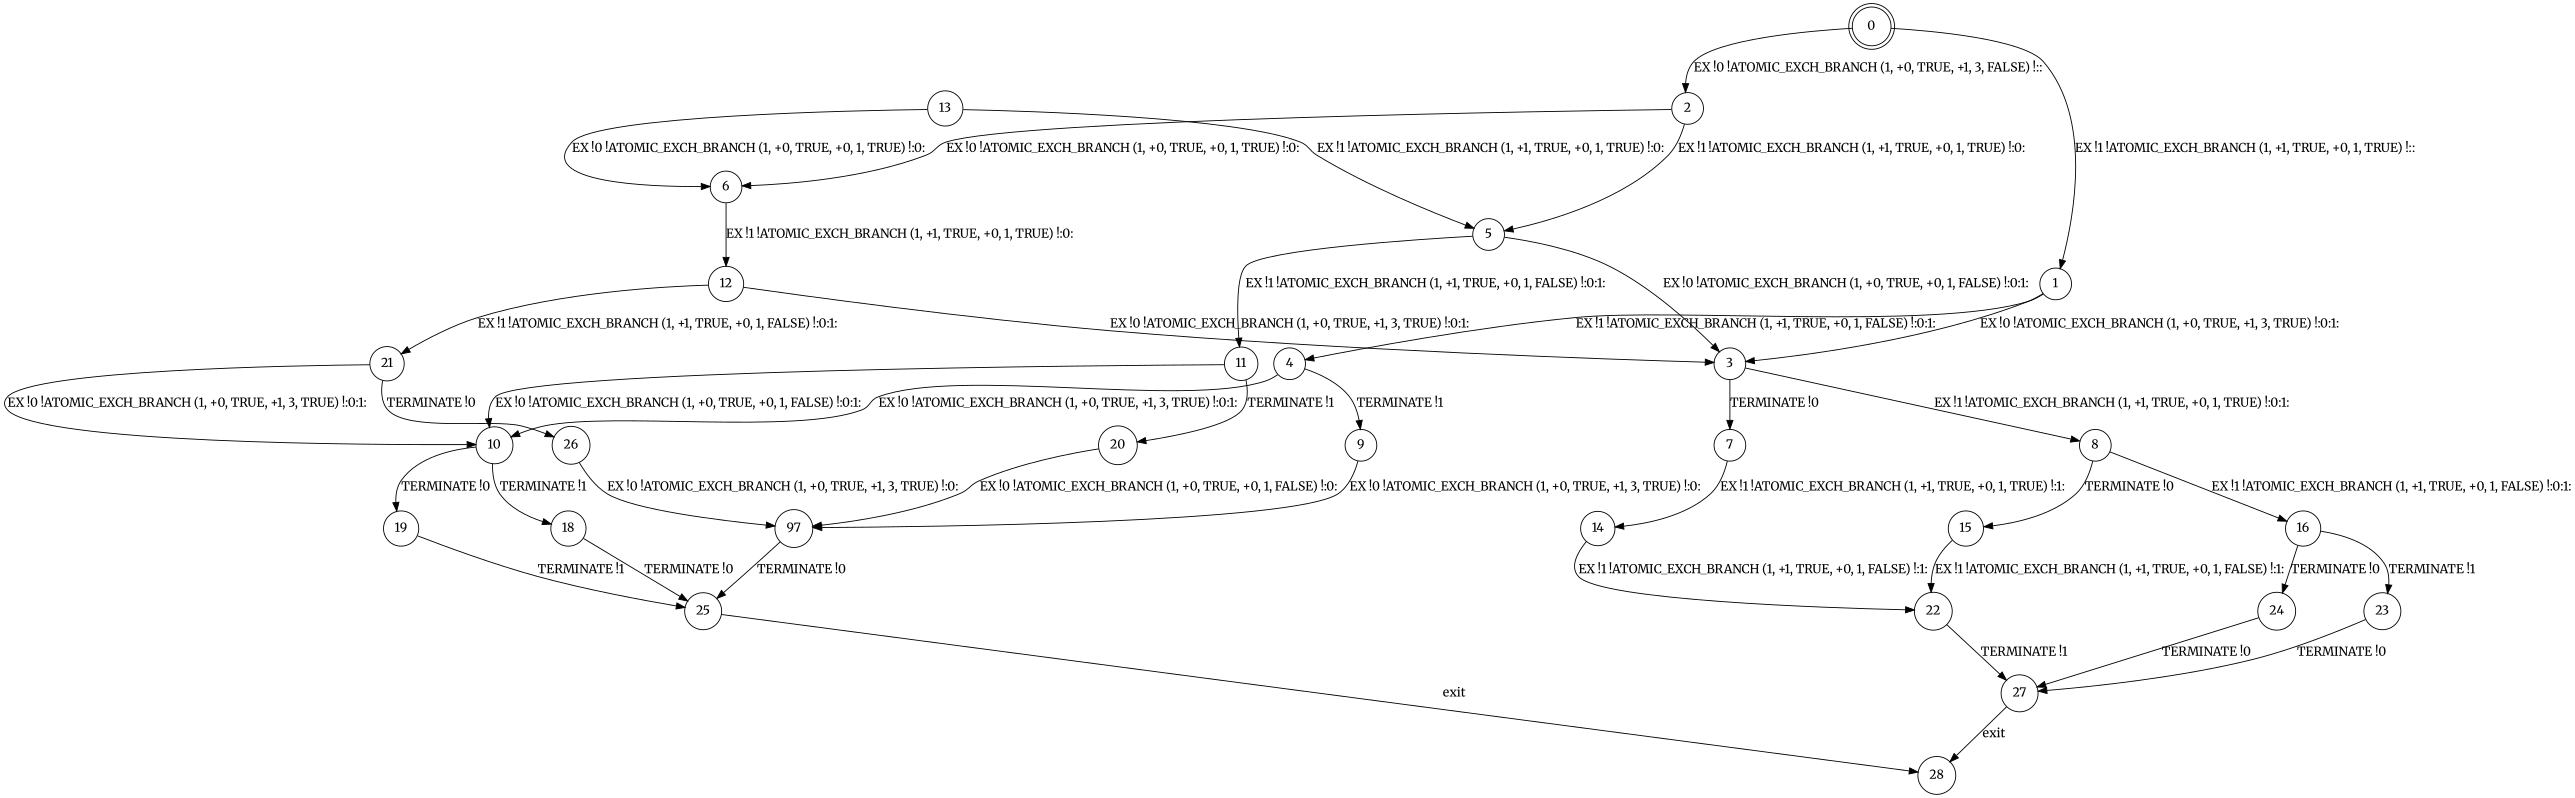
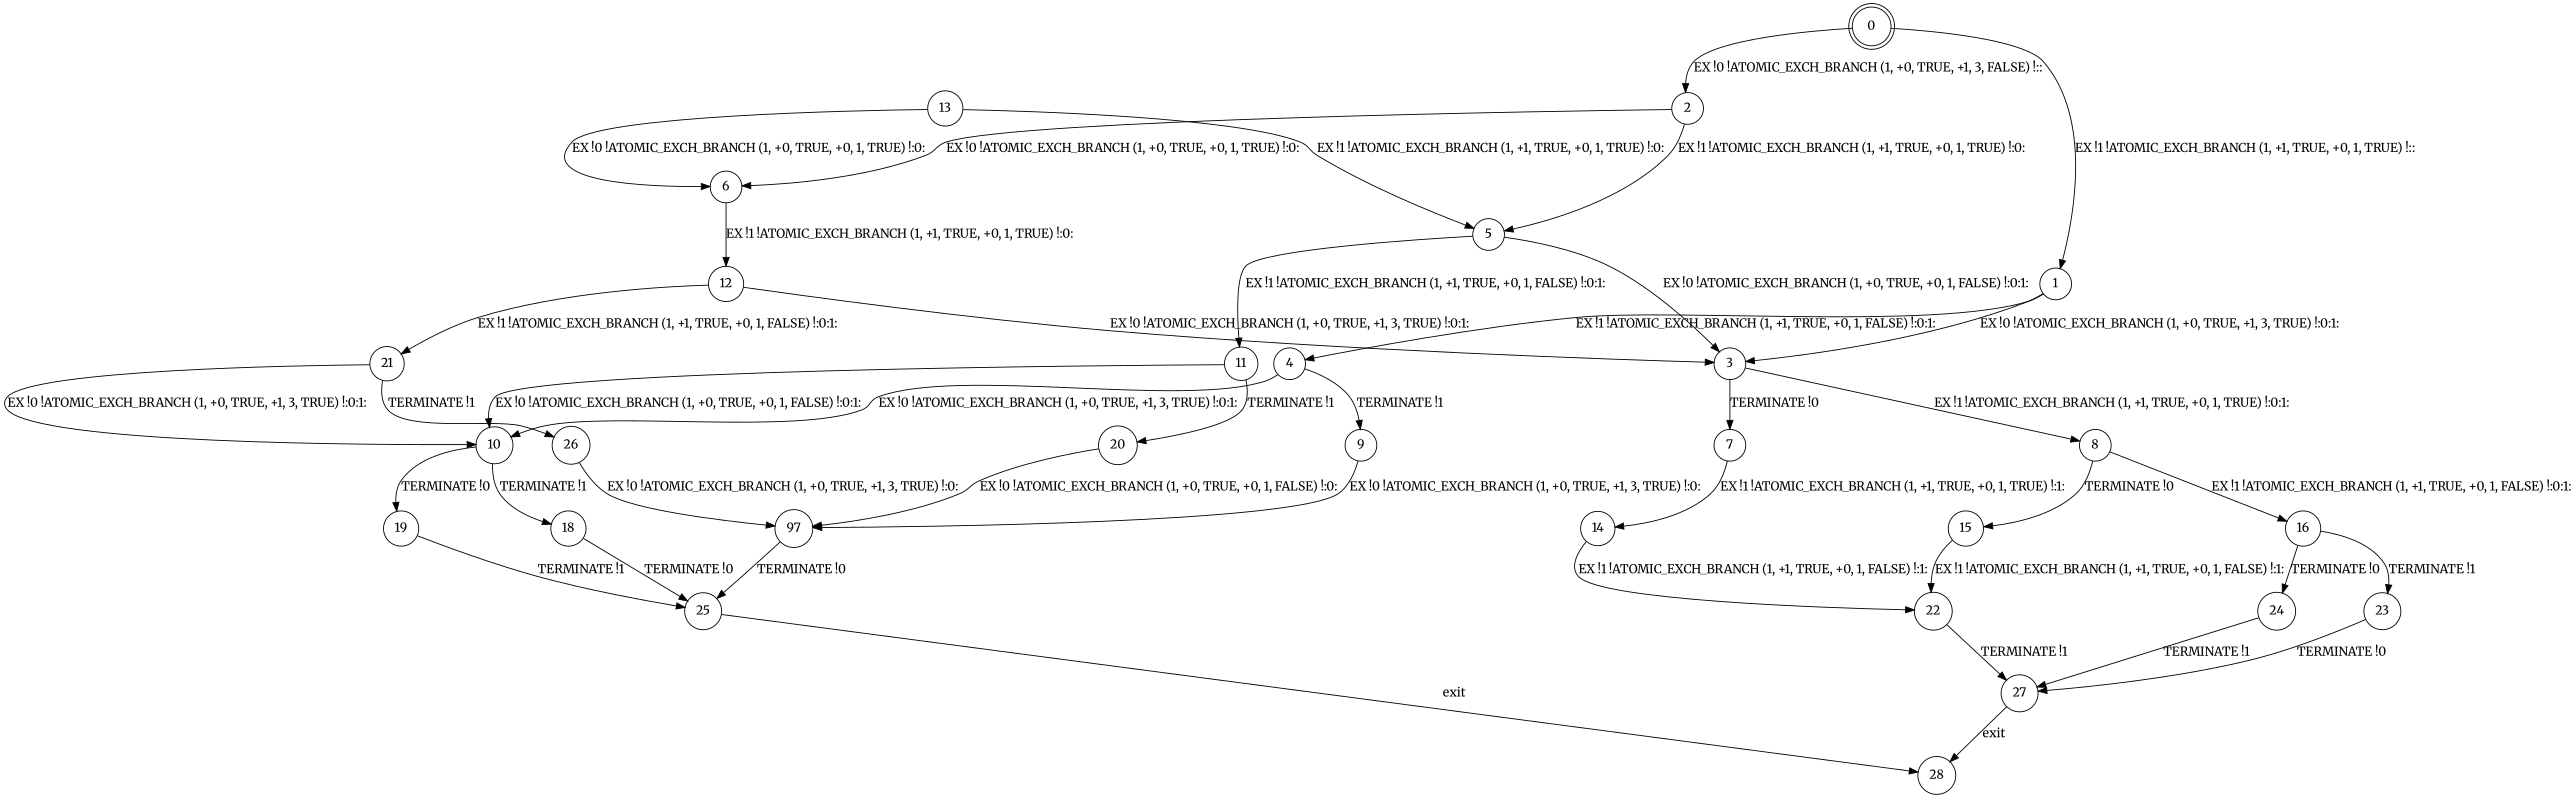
(432, 403) -> (432, 403)
(2207, 653) -> (2207, 653)
